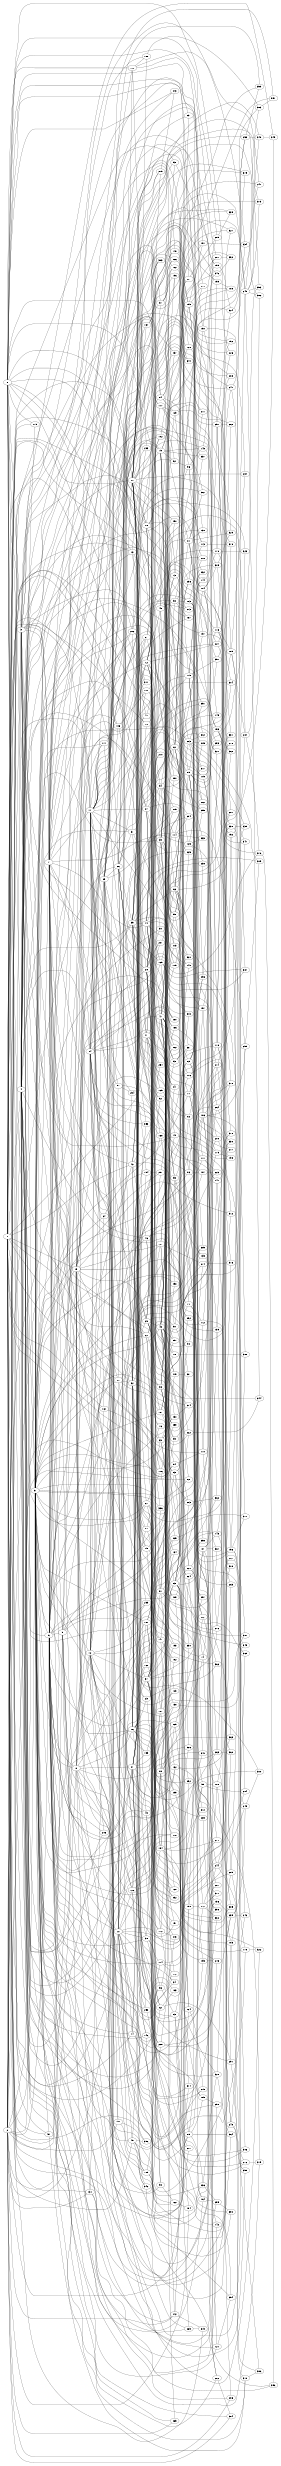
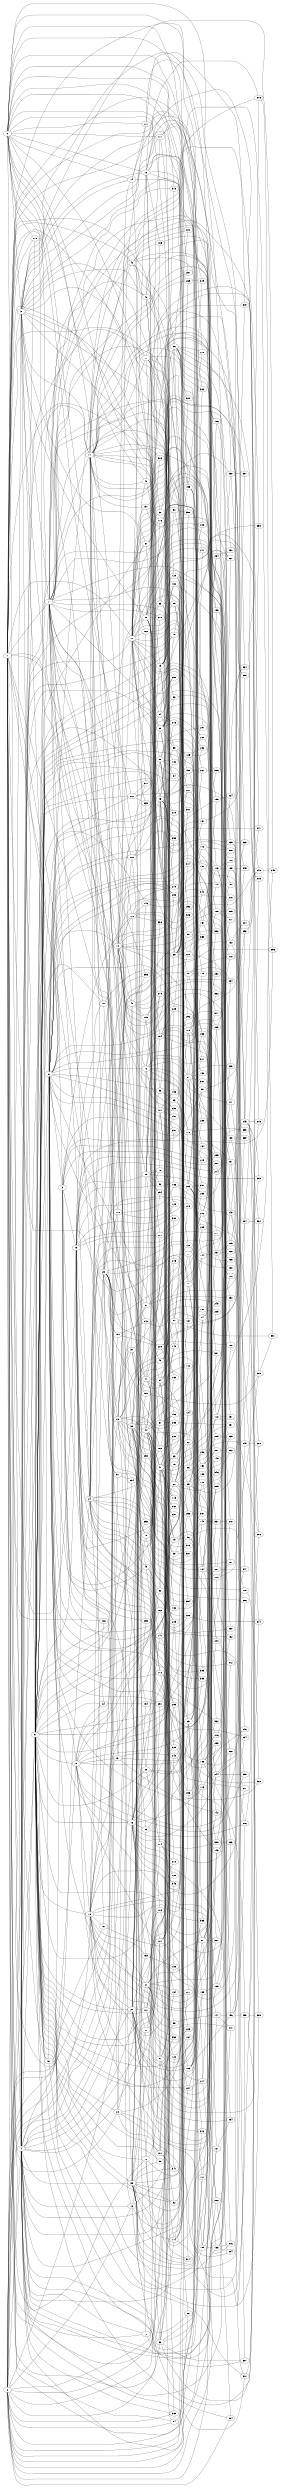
(17, 1443) -> none
none -> (190, 1686)
